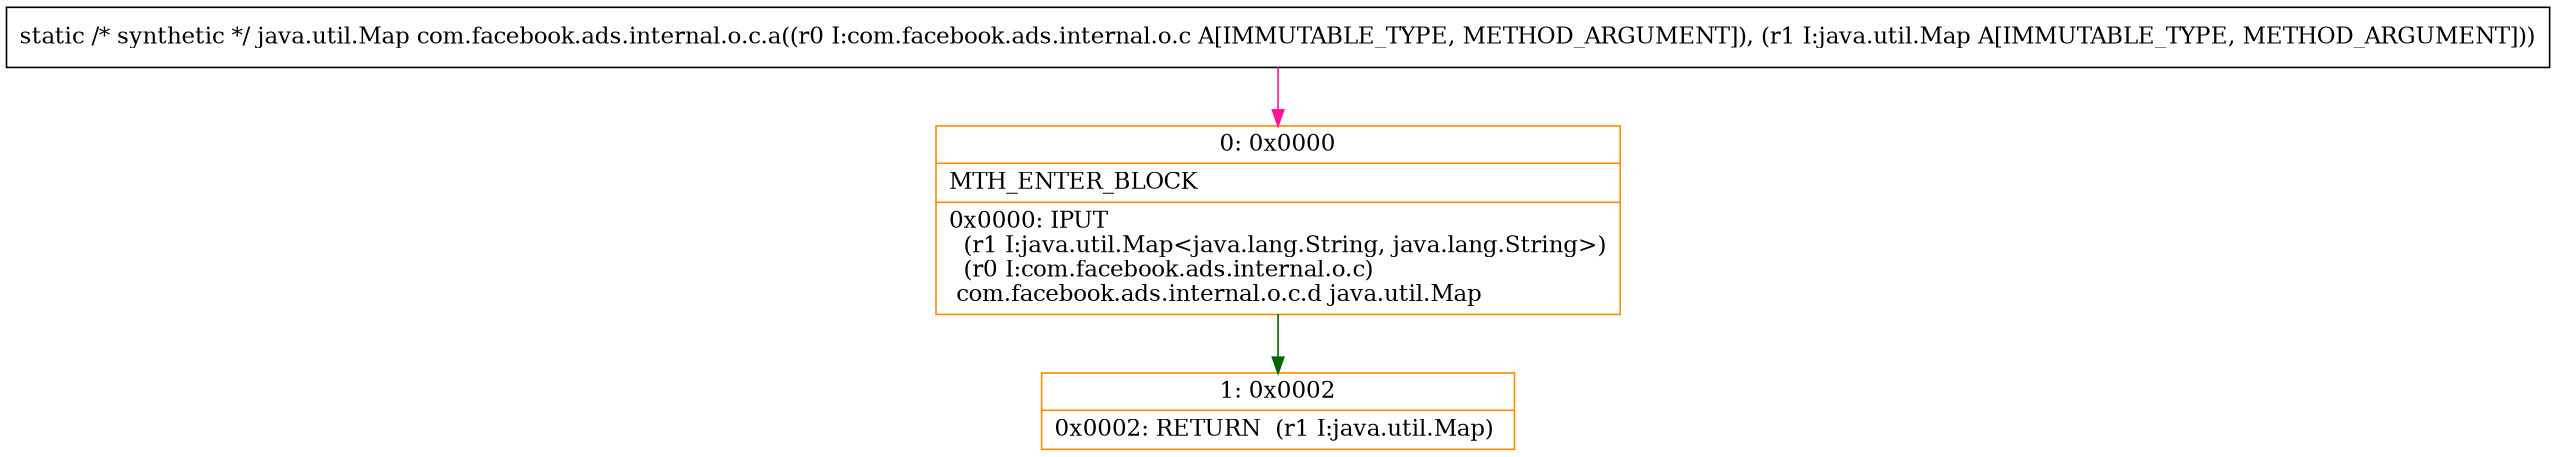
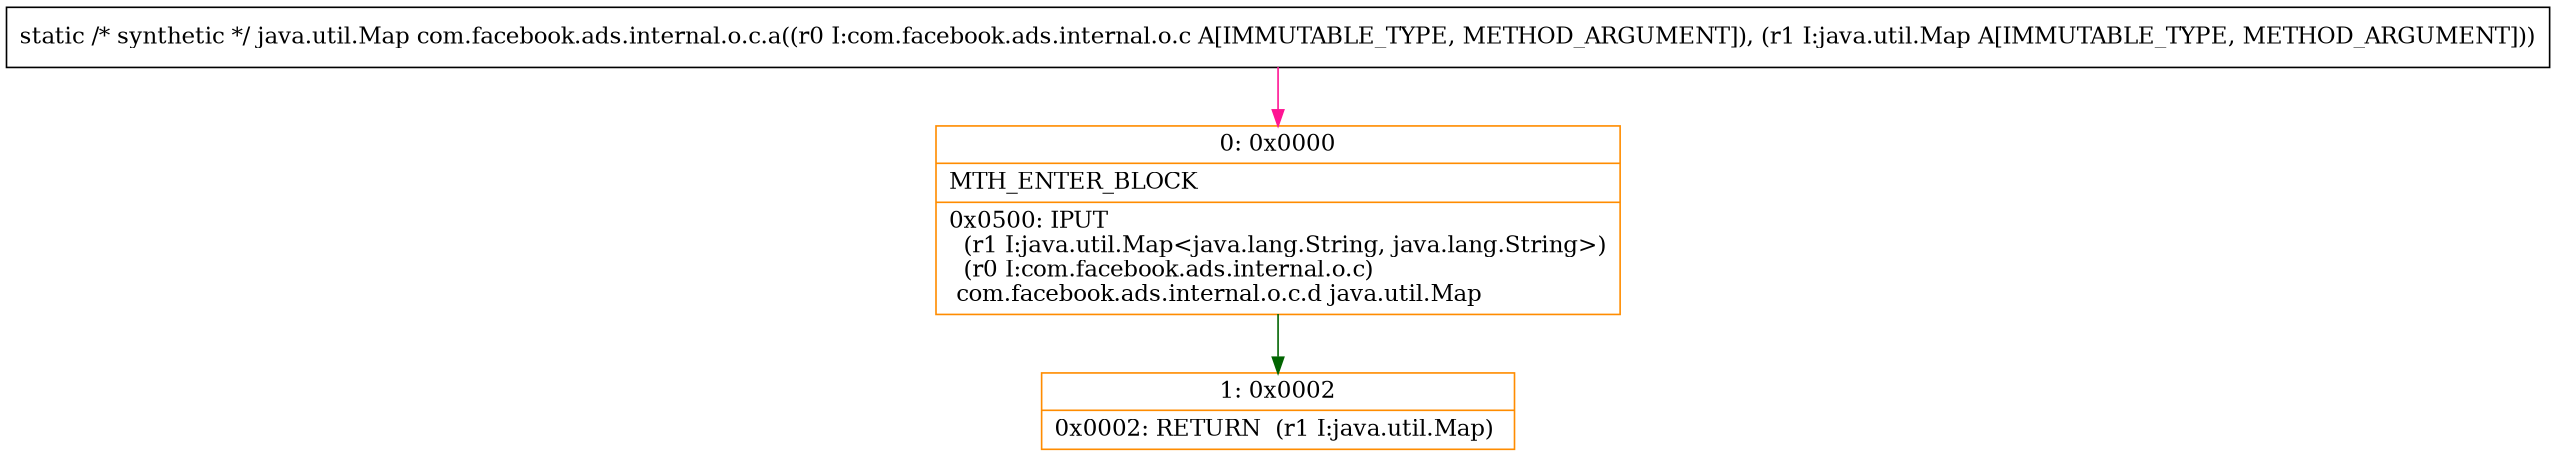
(1036, 221) -> (1036, 221)
